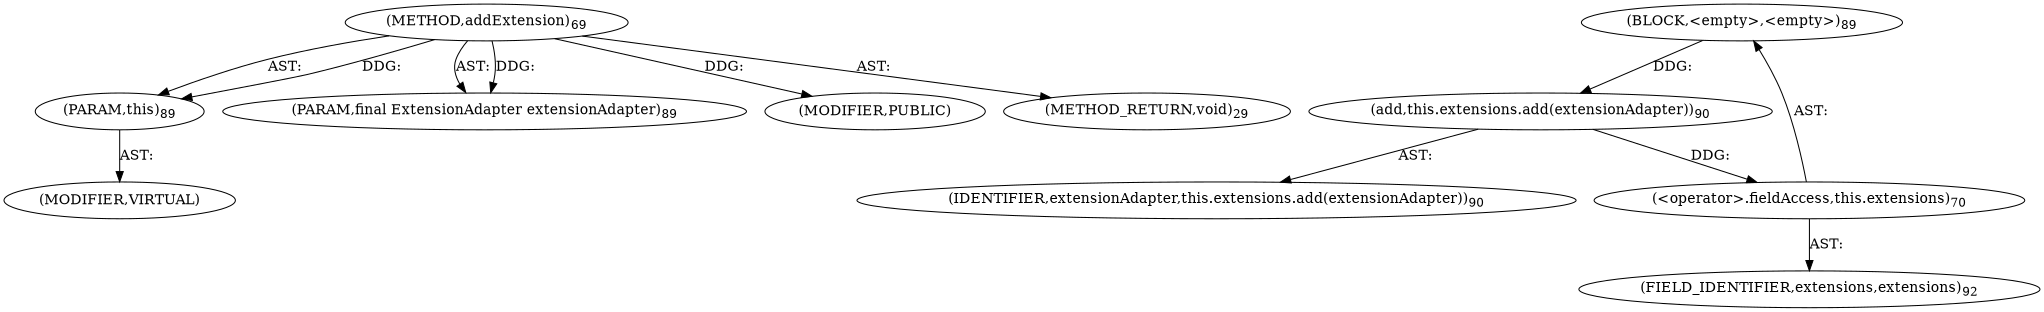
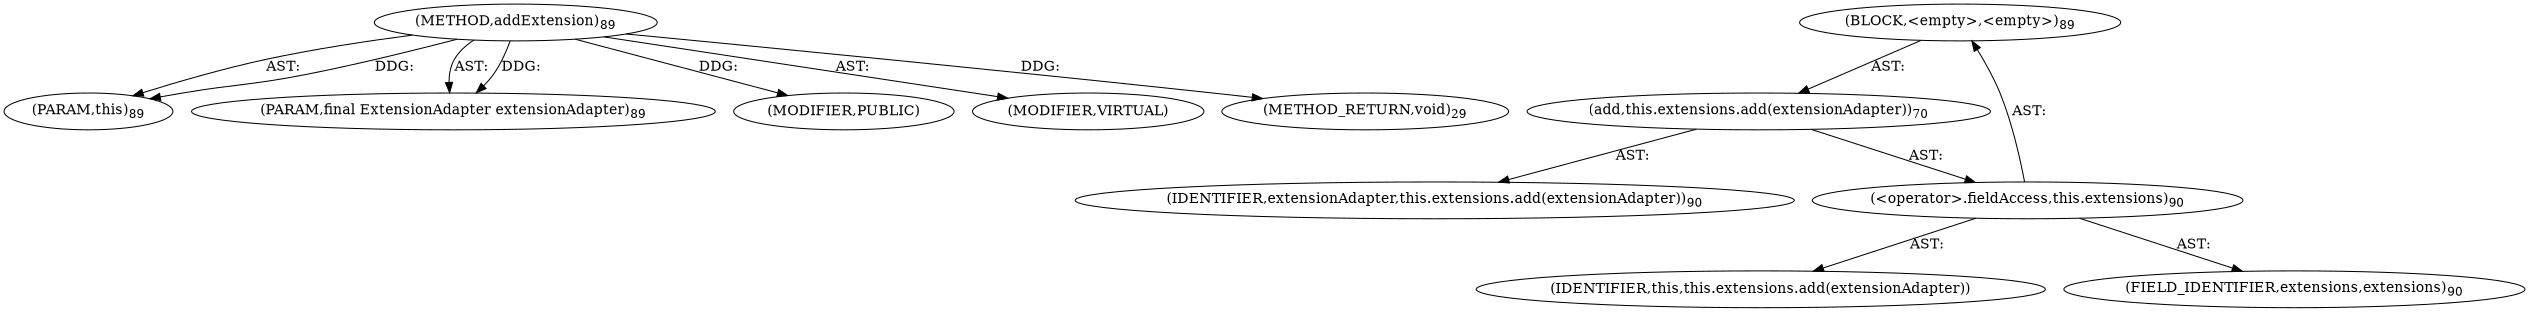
(579, 21) -> (608, 21)
(876, 67) -> (1043, 67)
(1675, 67) -> (1891, 67)
(1703, 110) -> (1921, 110)
(120, 151) -> (801, 67)
(1713, 156) -> (1928, 156)
(1959, 199) -> (2177, 199)
(1970, 288) -> (2455, 288)
none -> (1761, 289)
